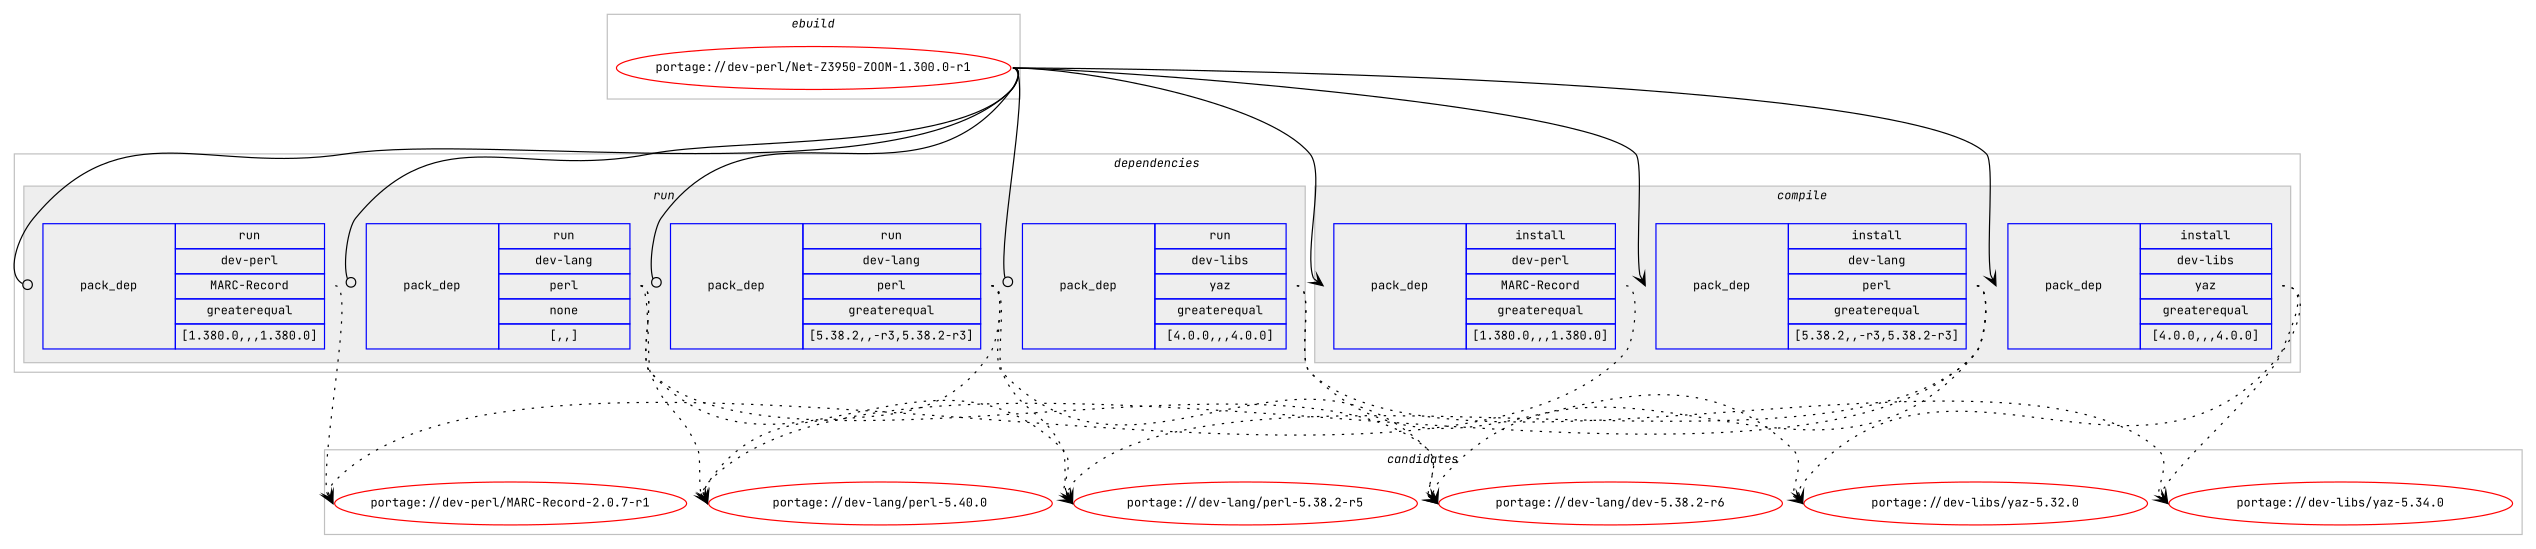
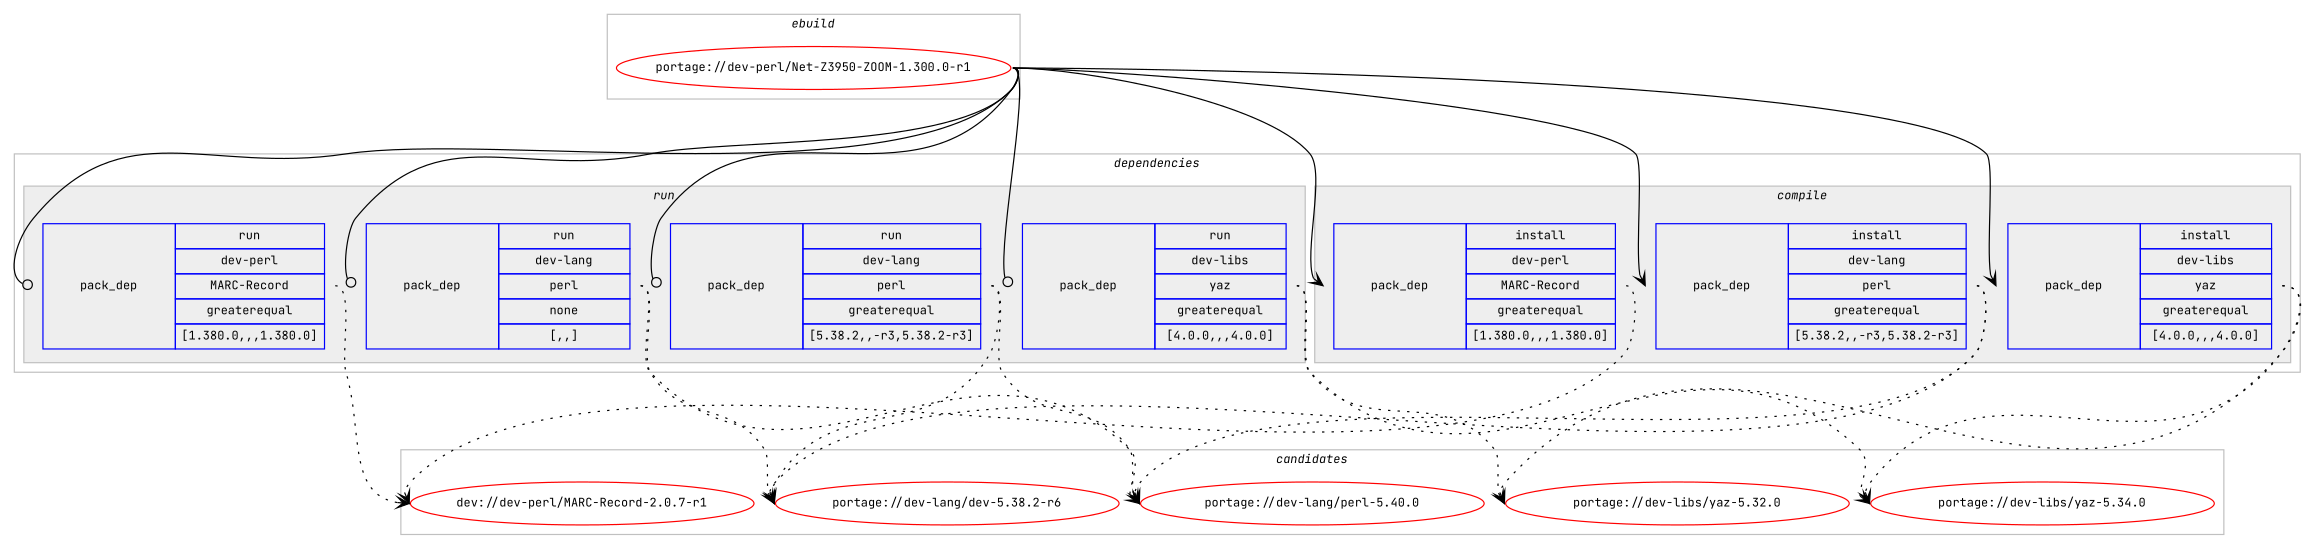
(511, 503) -> (582, 503)
(1246, 503) -> none
